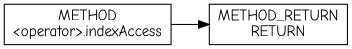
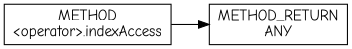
(278, 32) -> (278, 32)
